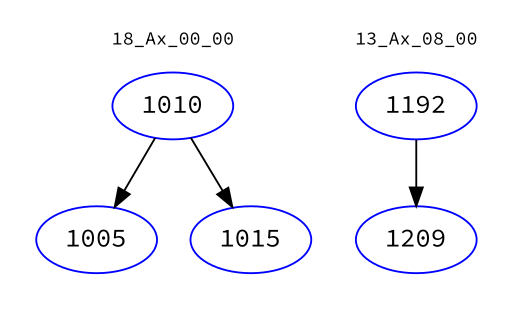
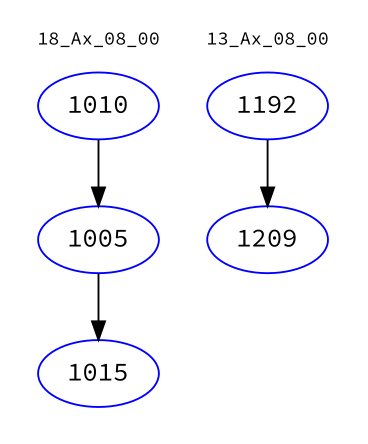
(174, 40) -> (99, 40)
(207, 164) -> (98, 298)
